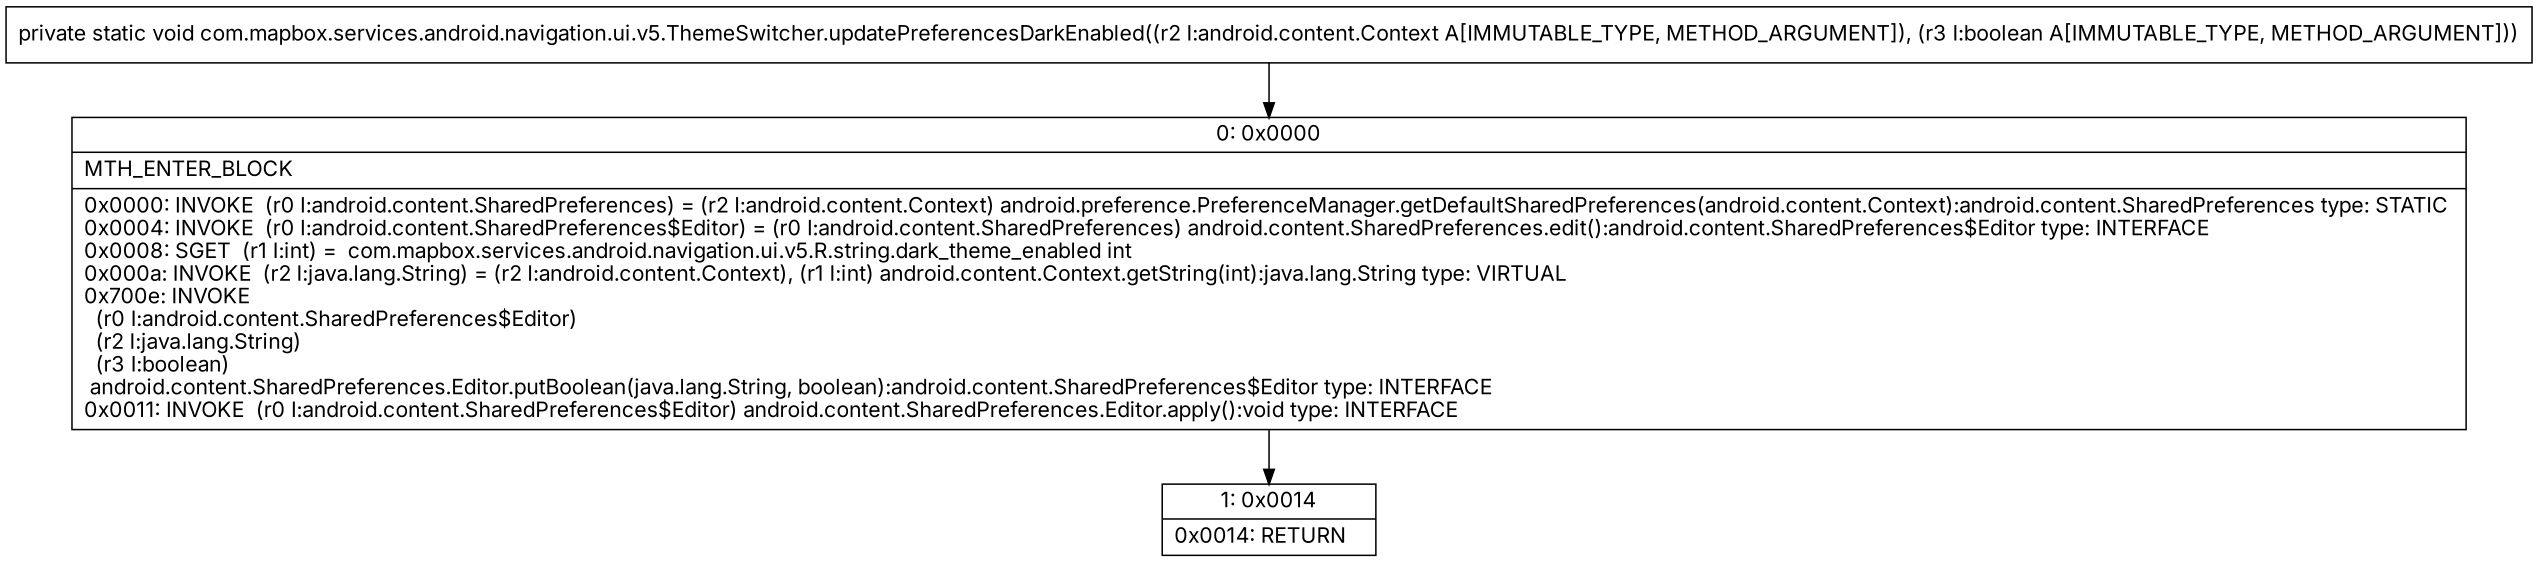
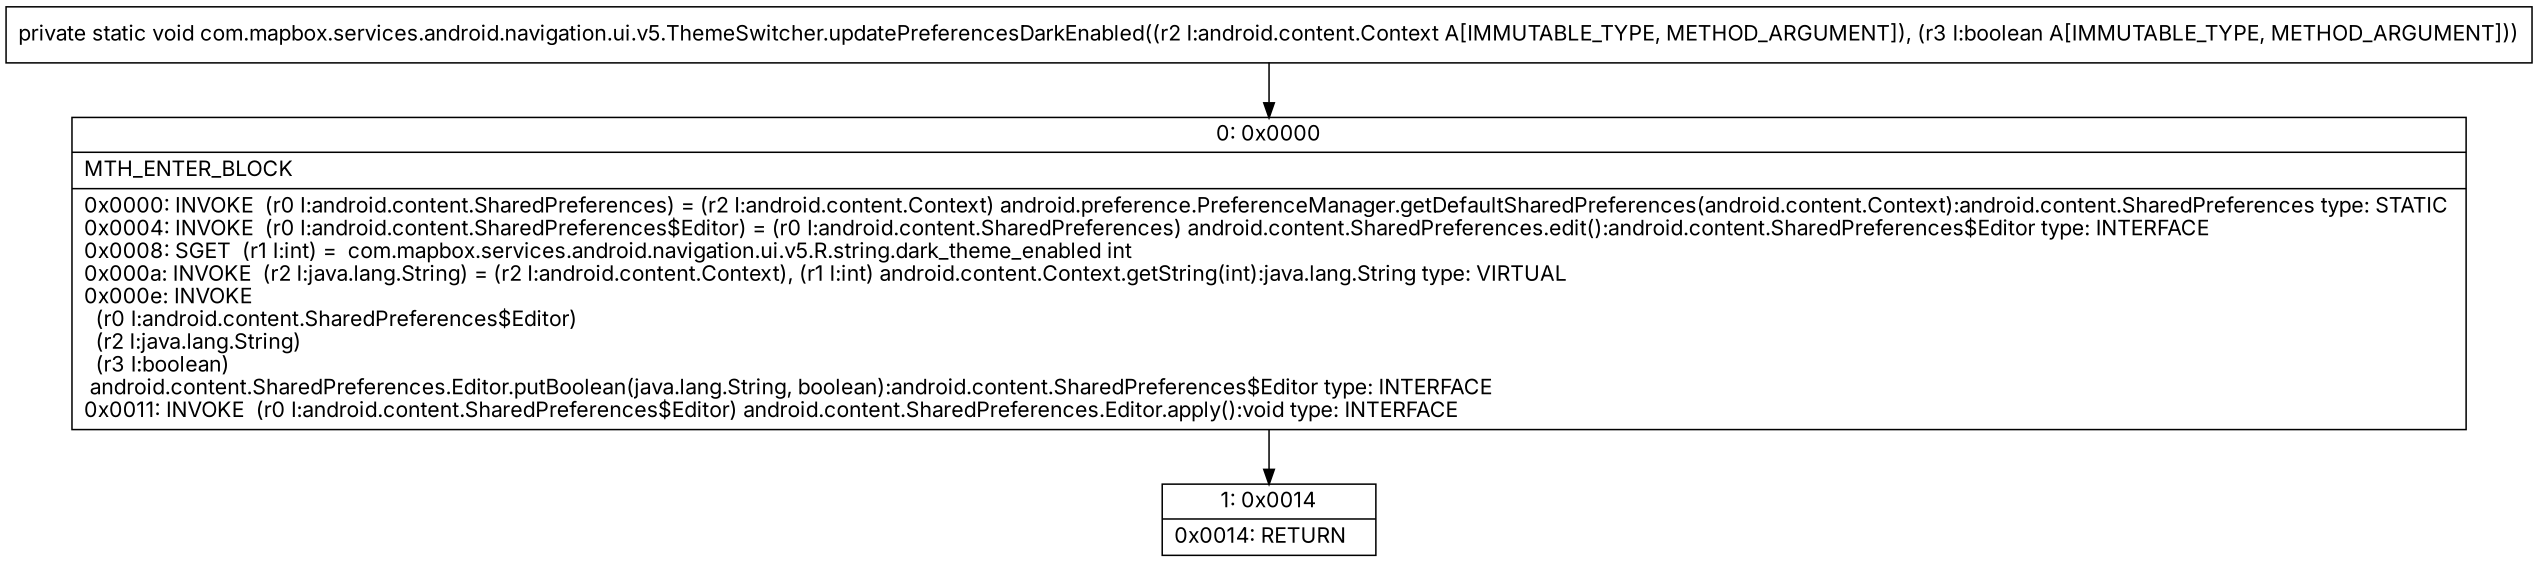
(173, 297) -> (174, 297)
